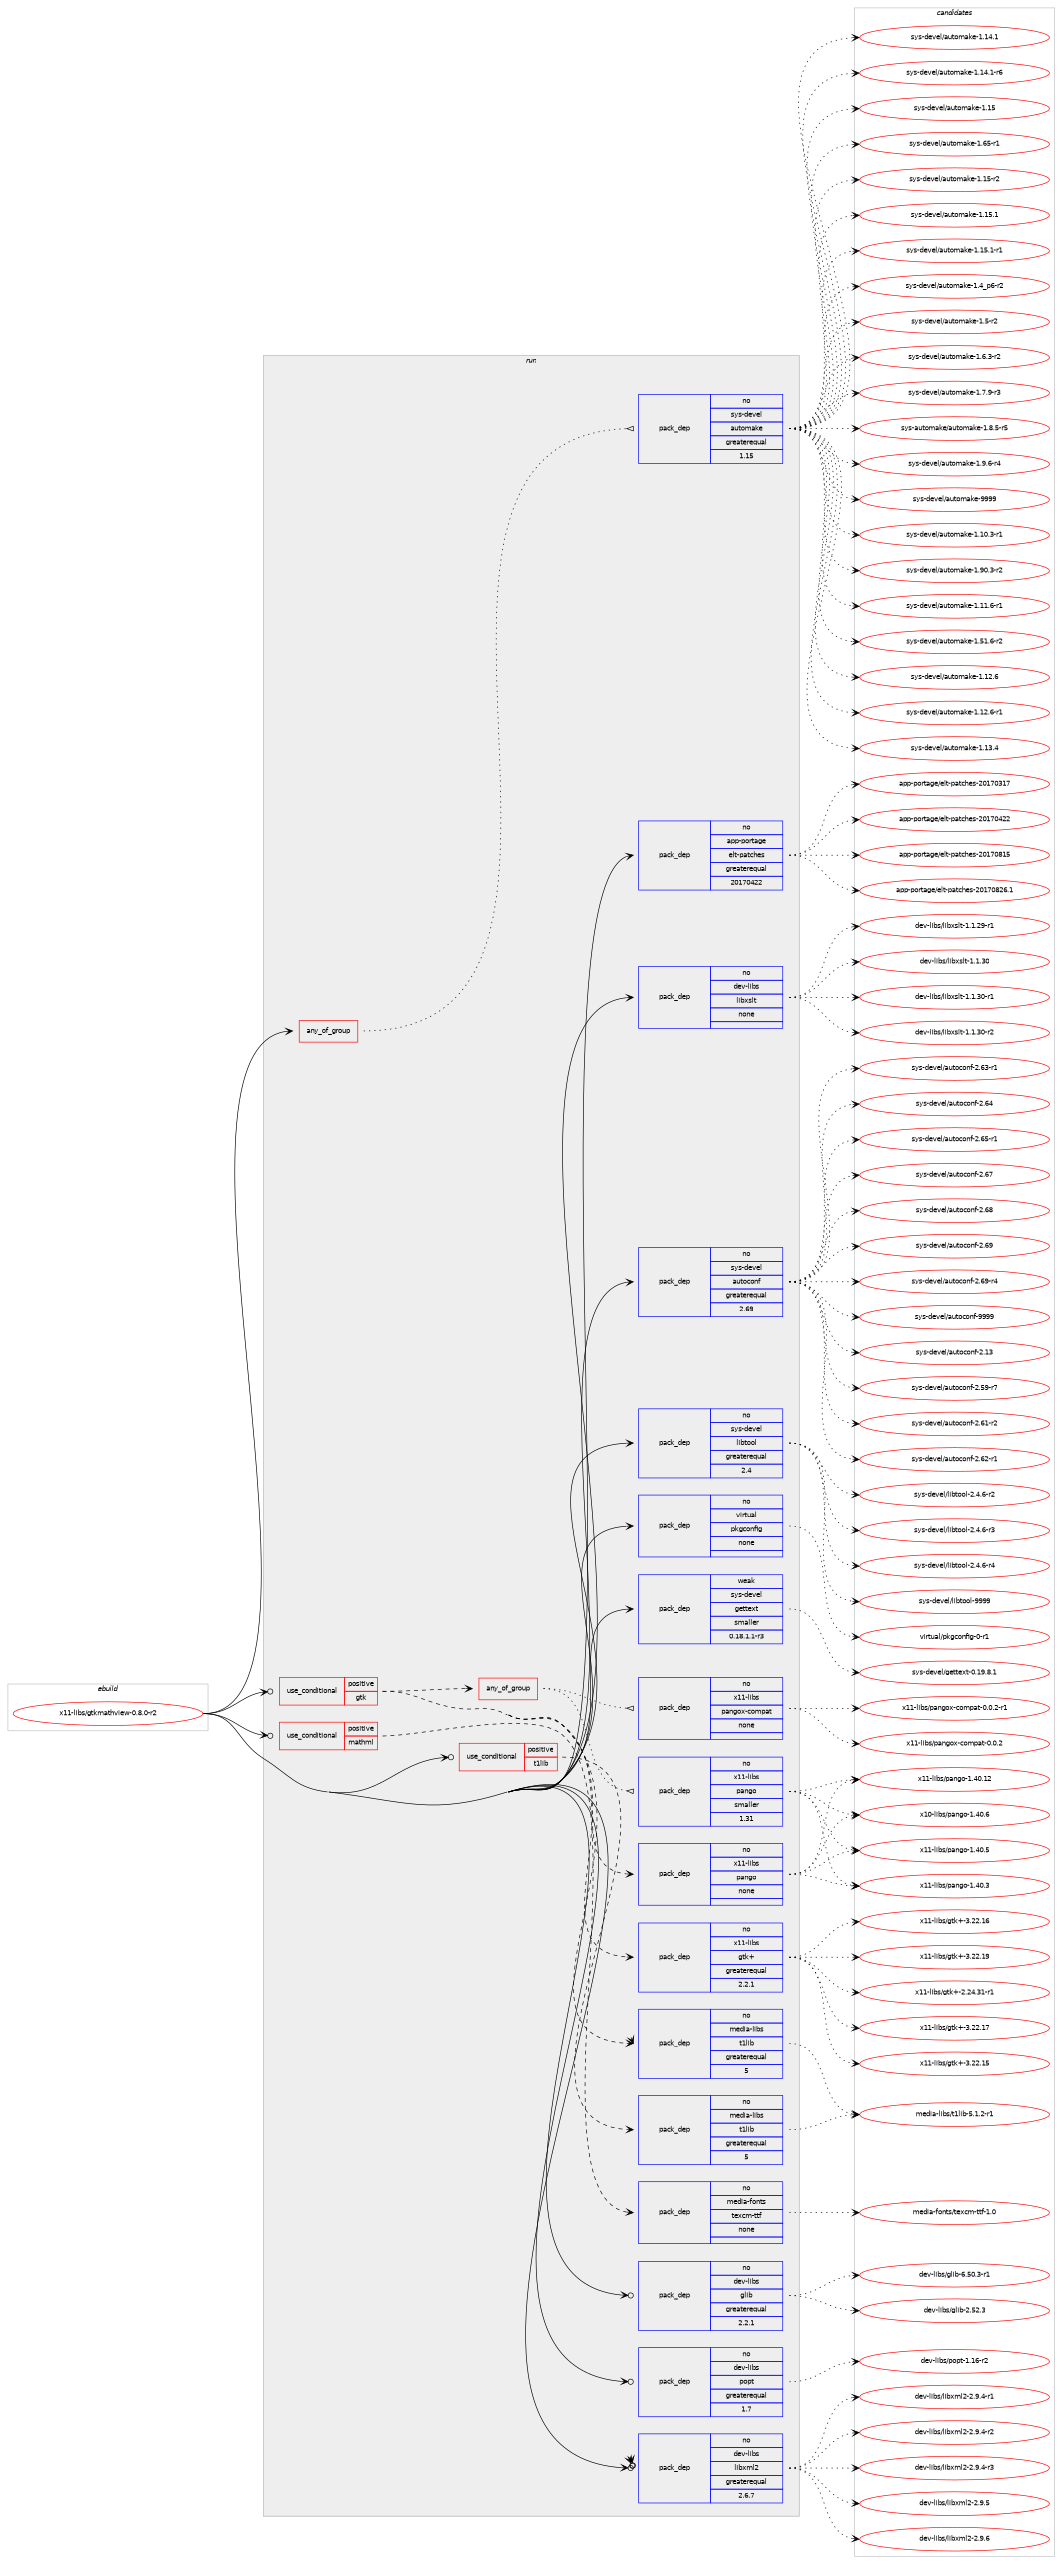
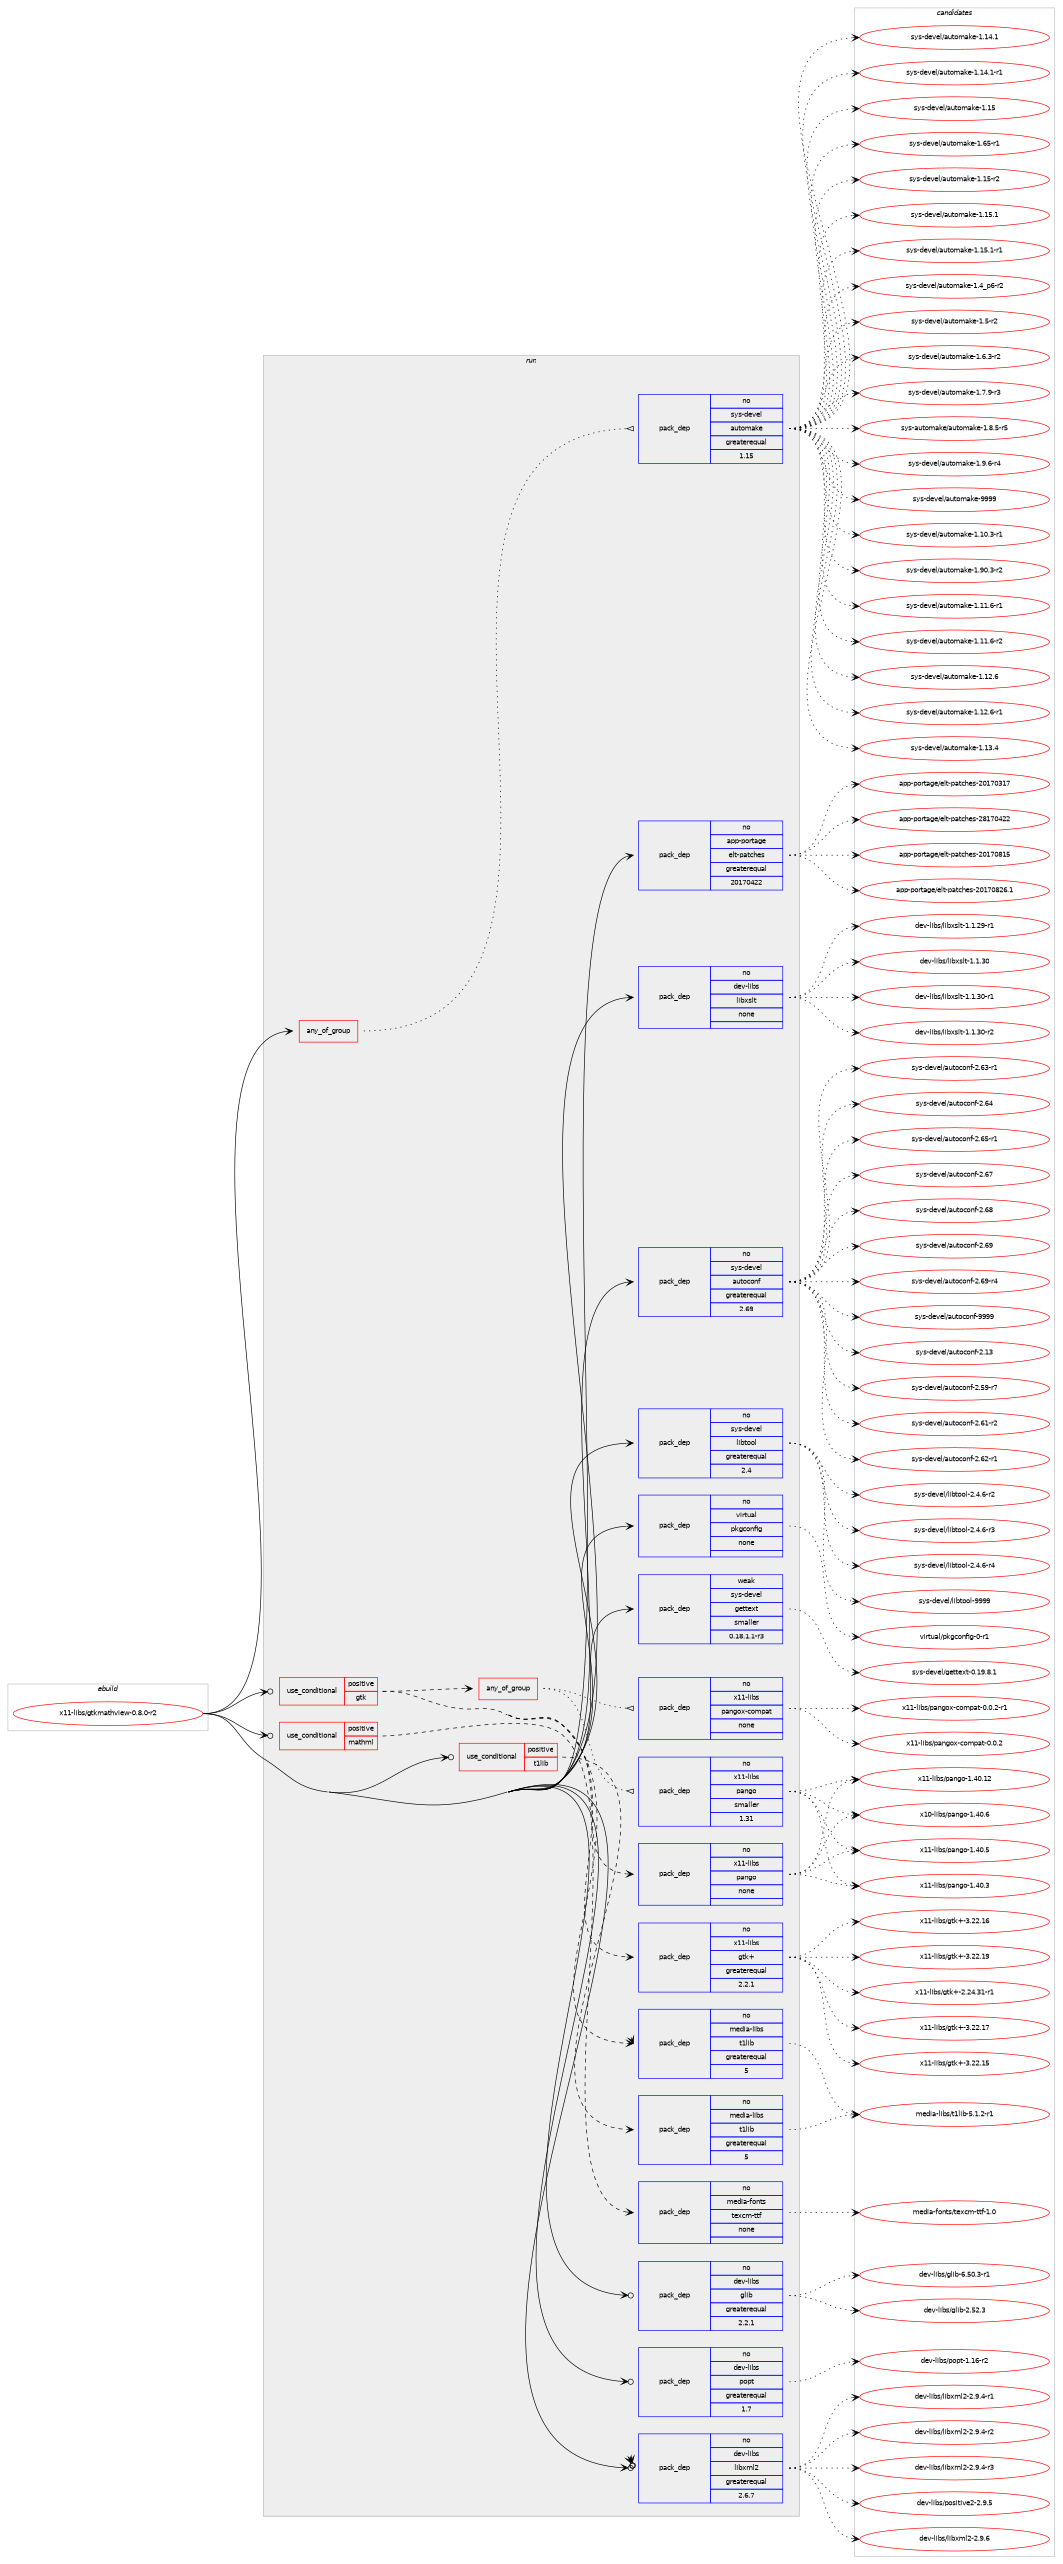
(955, 73) -> (955, 73)
(955, 642) -> (955, 642)
(955, 820) -> (955, 820)
(955, 2504) -> (955, 2504)
